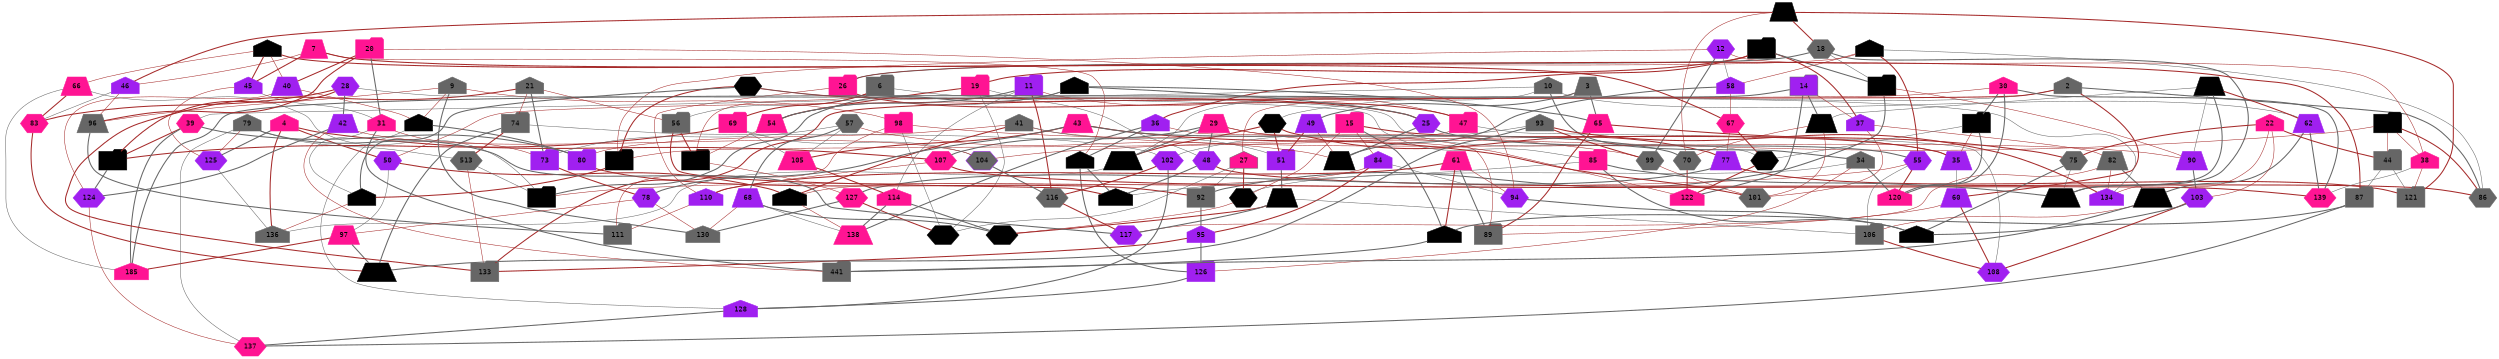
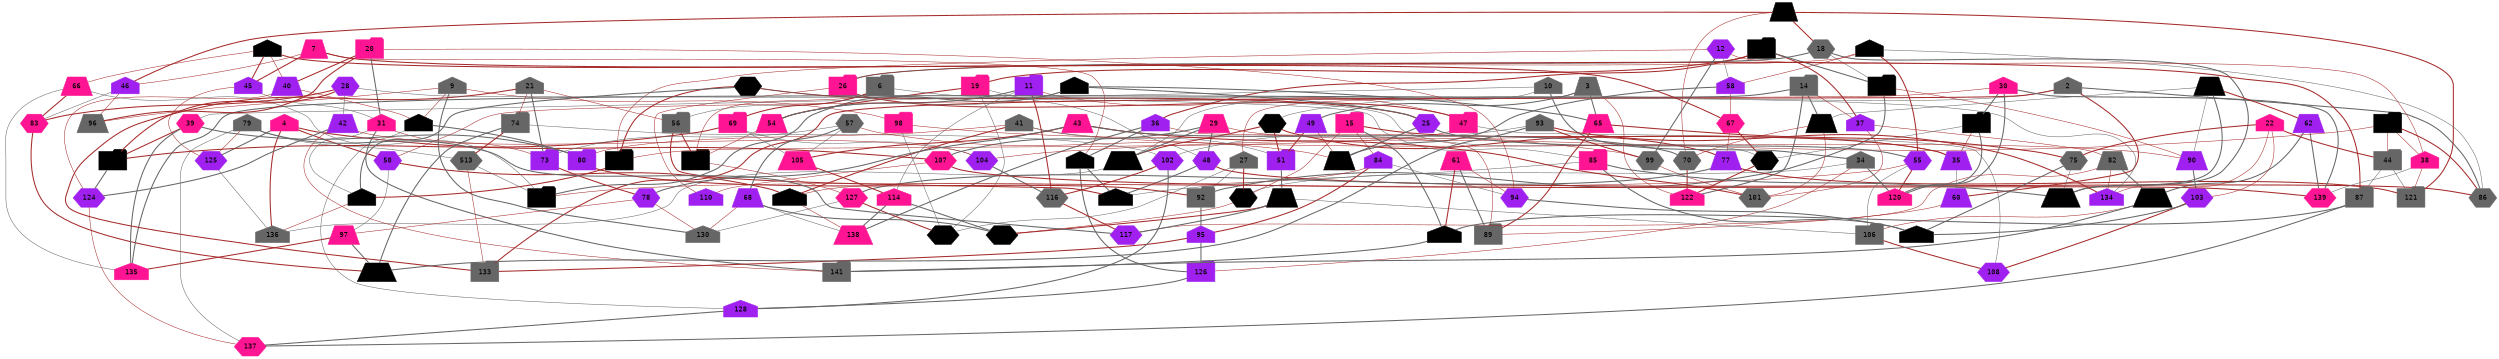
(1804, 86) -> (1804, 86)
(344, 105) -> (344, 105)
(1820, 107) -> none
(1452, 146) -> (1625, 157)
(982, 161) -> (982, 161)
(1244, 161) -> (1244, 161)
(1207, 174) -> none
(778, 216) -> (778, 216)
(1972, 230) -> none
(618, 235) -> none
(131, 272) -> (131, 272)
(837, 272) -> (837, 272)
